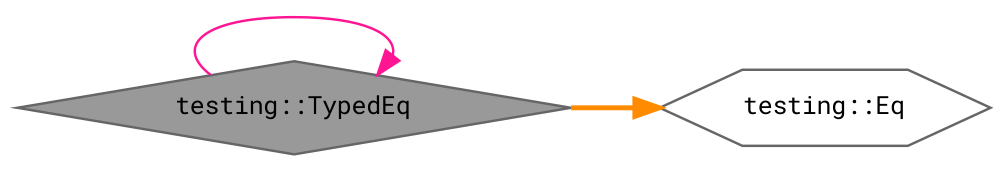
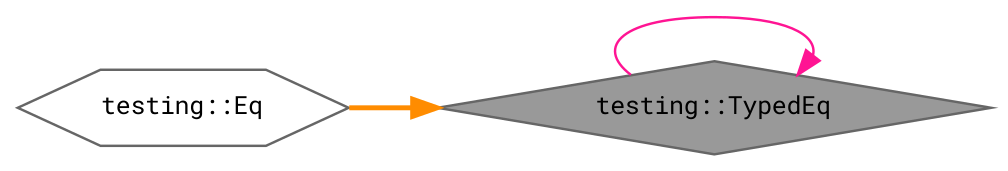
(603, 108) -> (381, 108)
